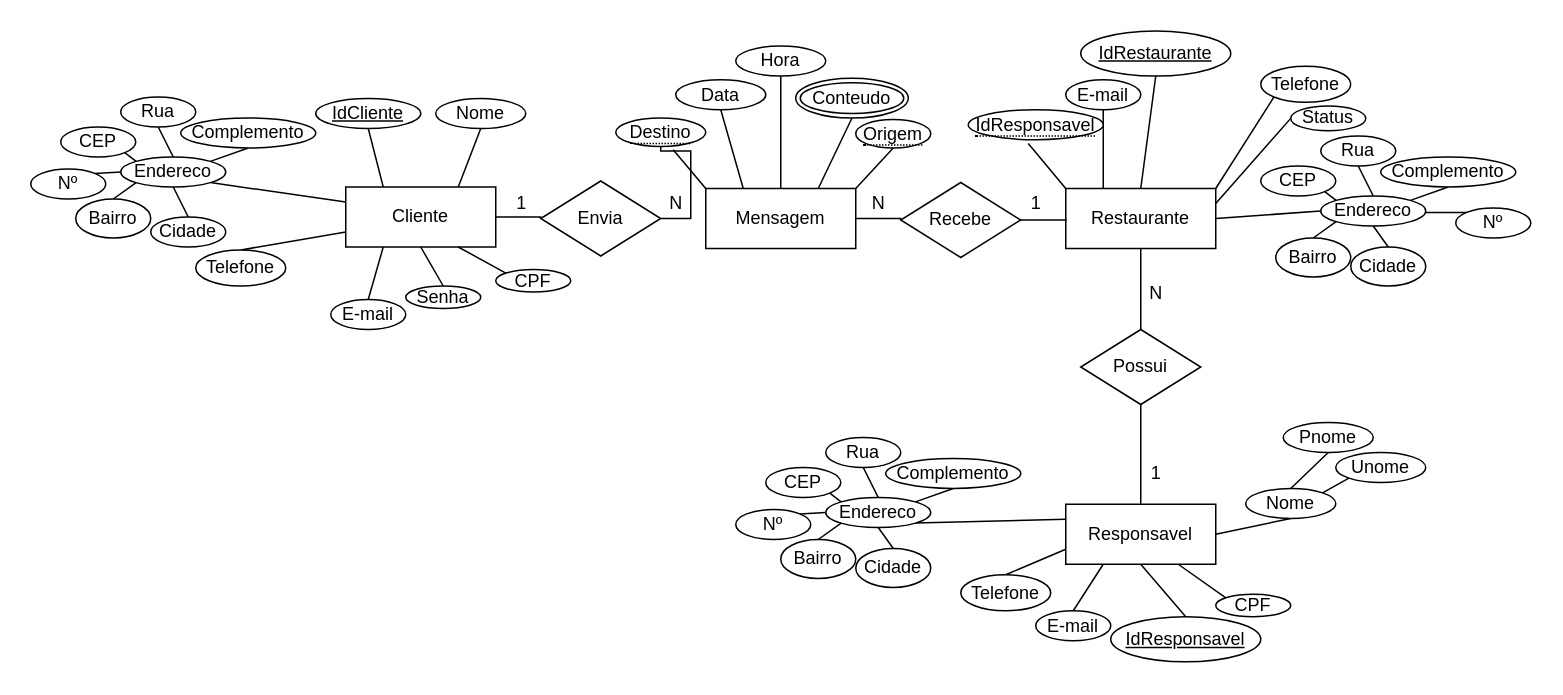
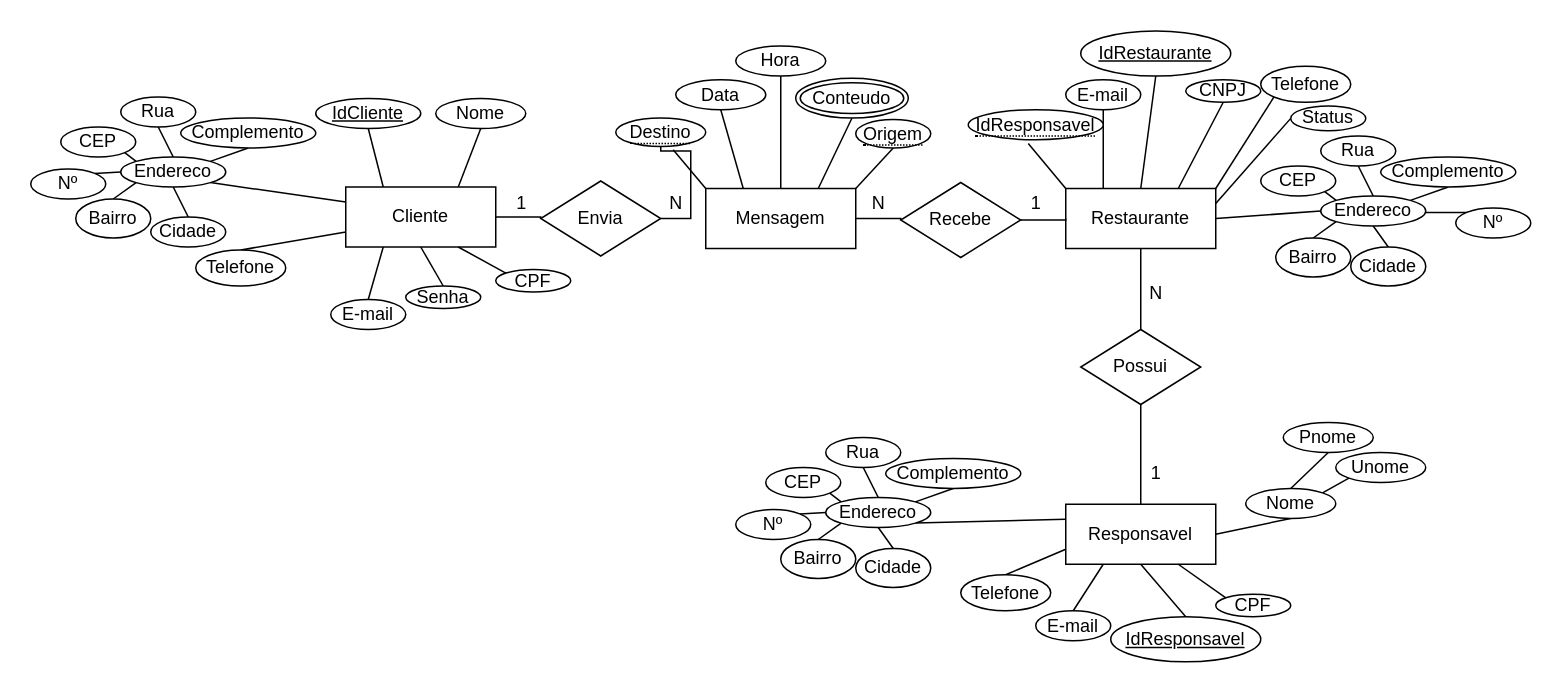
none -> (1223, 91)
none -> (1201, 146)
